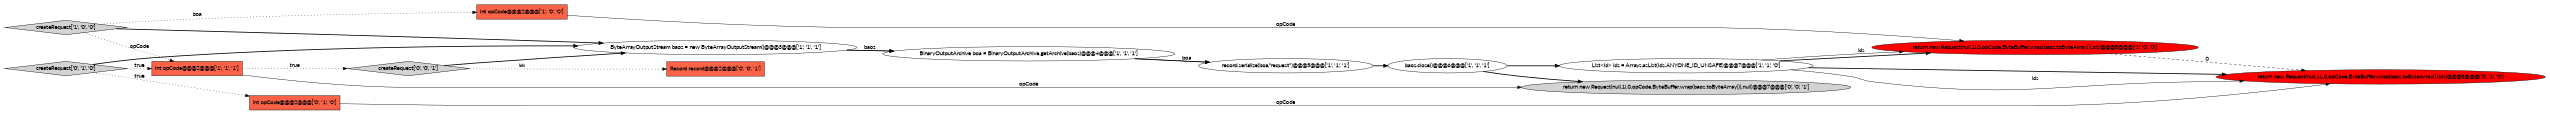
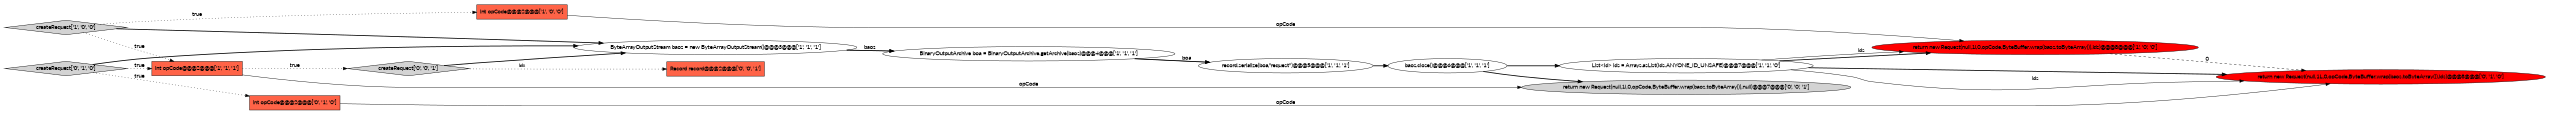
(197, 15) -> (197, 15)
(140, 46) -> (140, 46)
